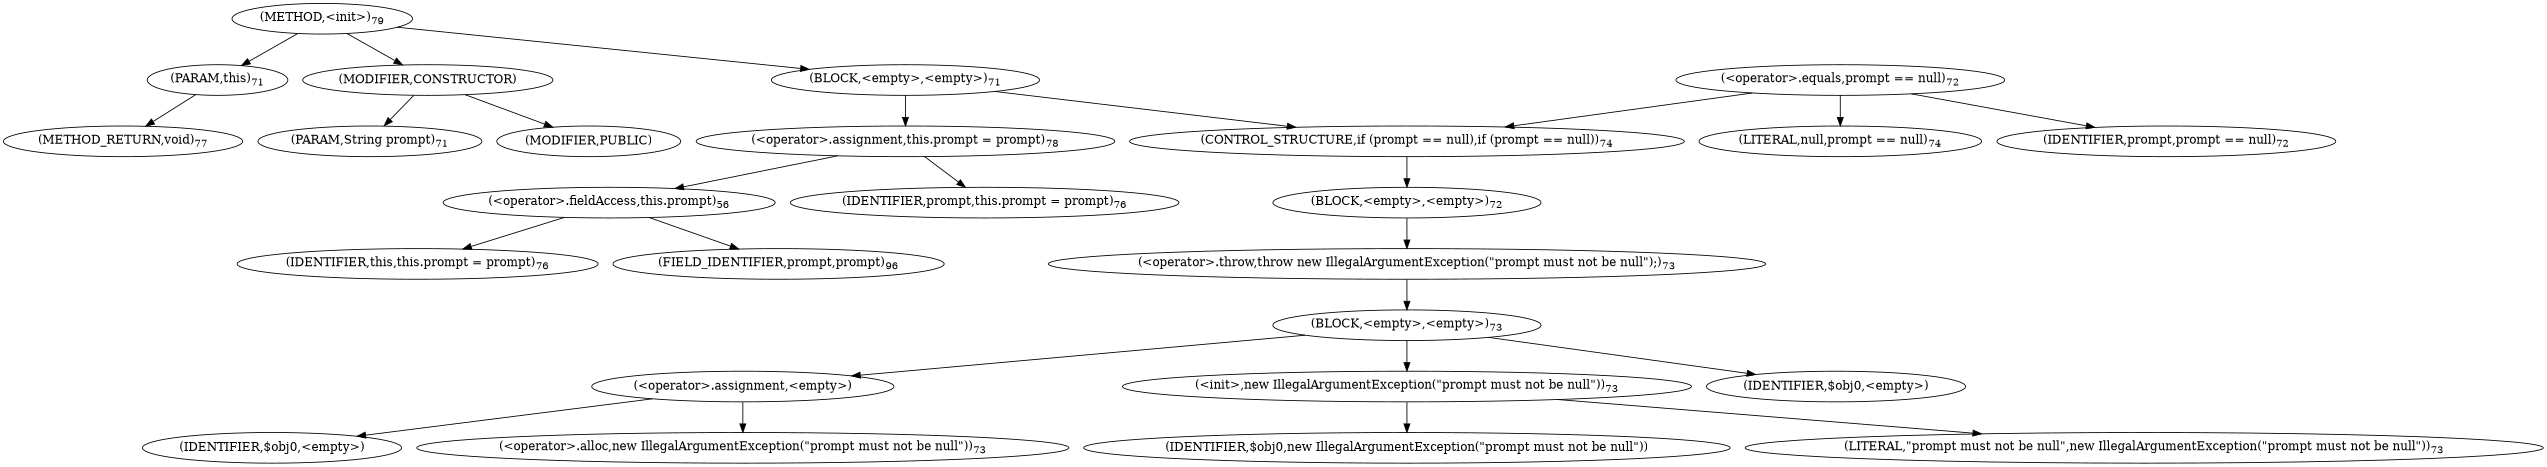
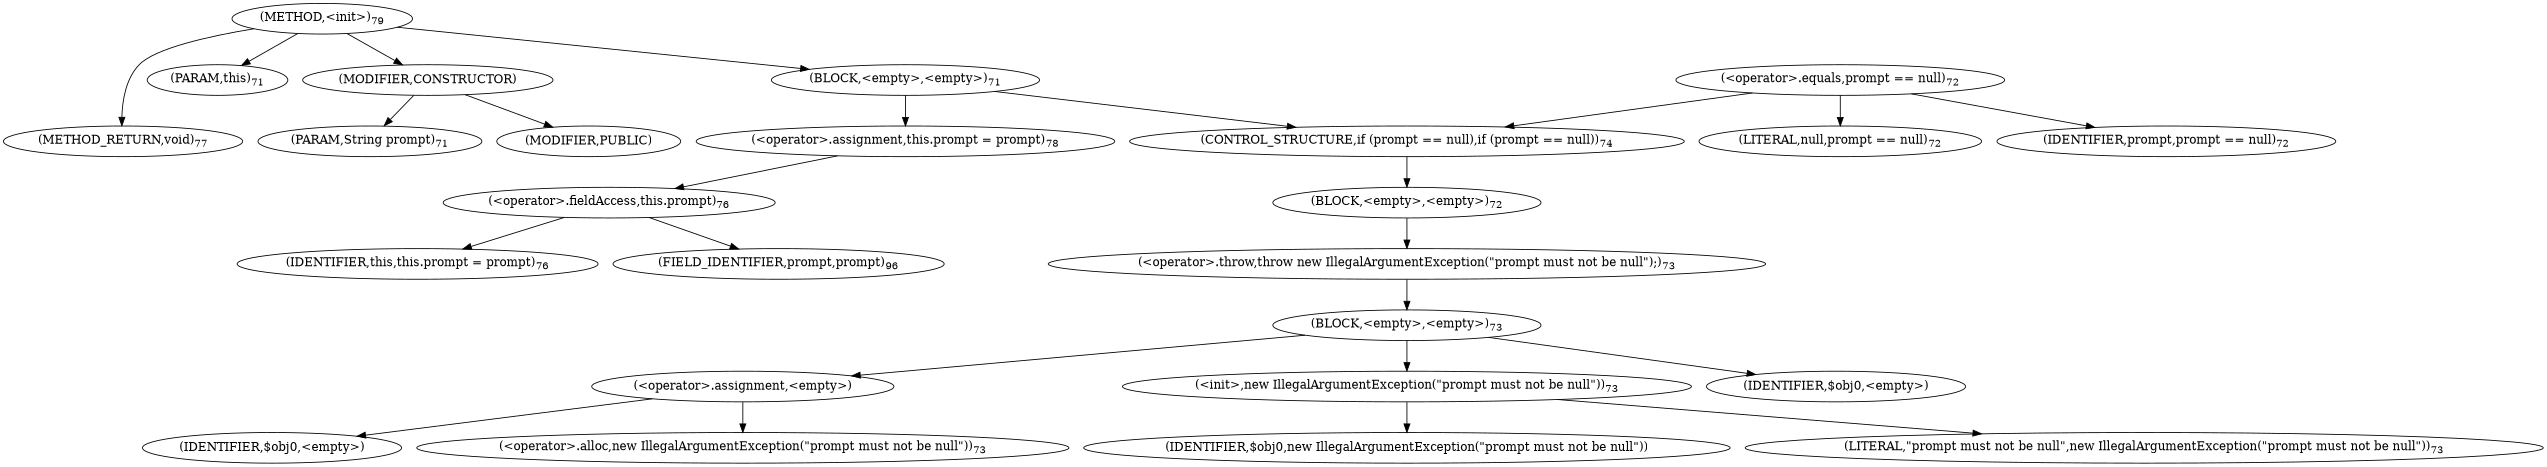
(174, 108) -> (167, 49)
(1935, 140) -> (1935, 140)
(723, 201) -> (723, 201)
(985, 203) -> none
